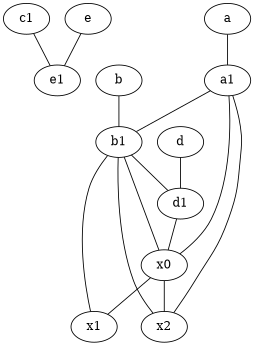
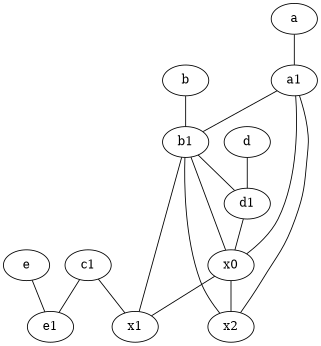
none -> (112, 296)
